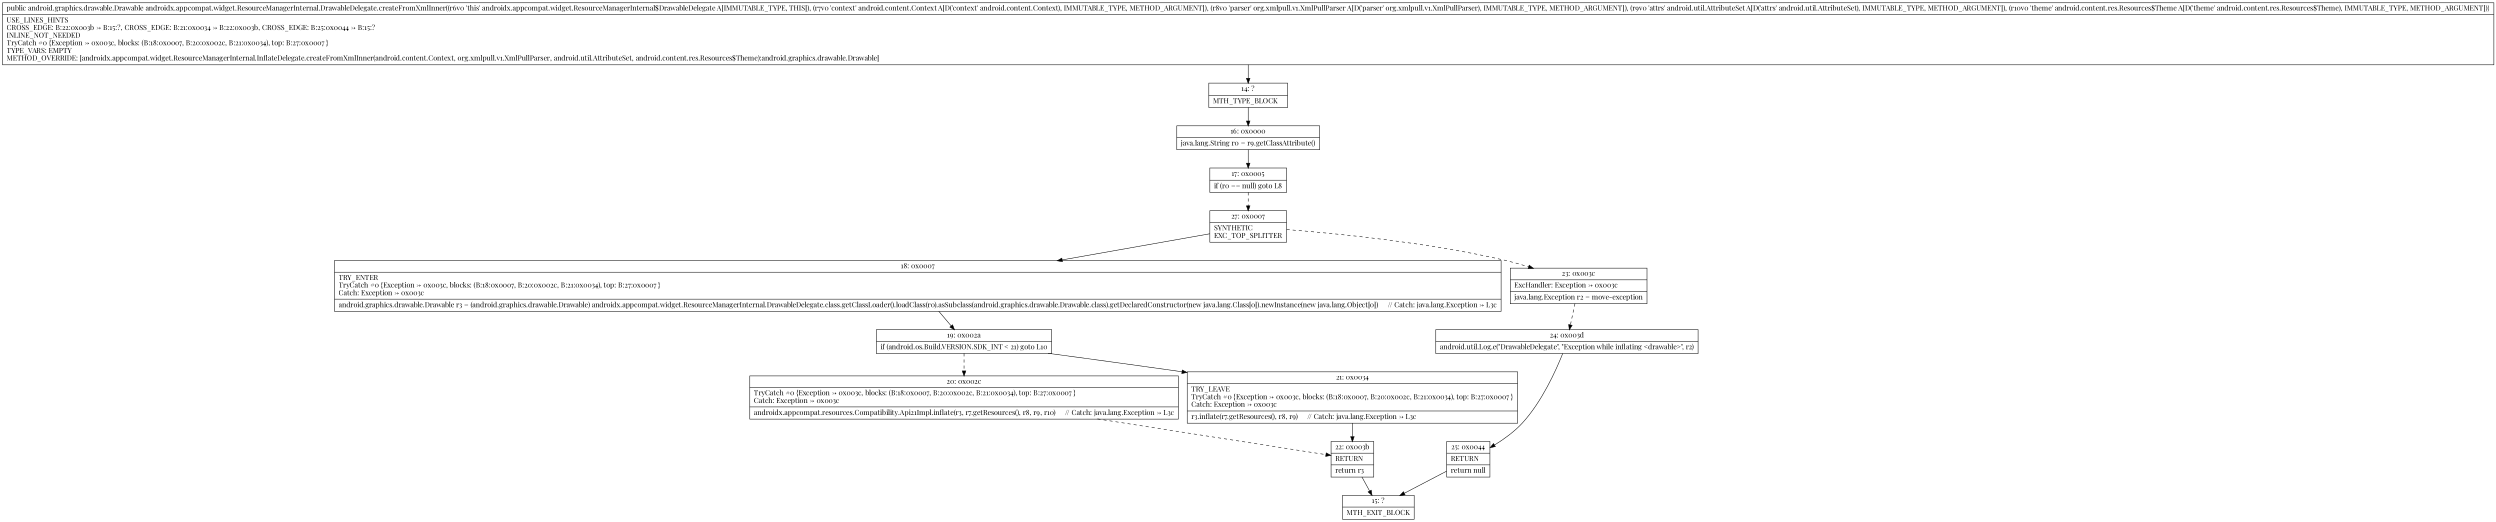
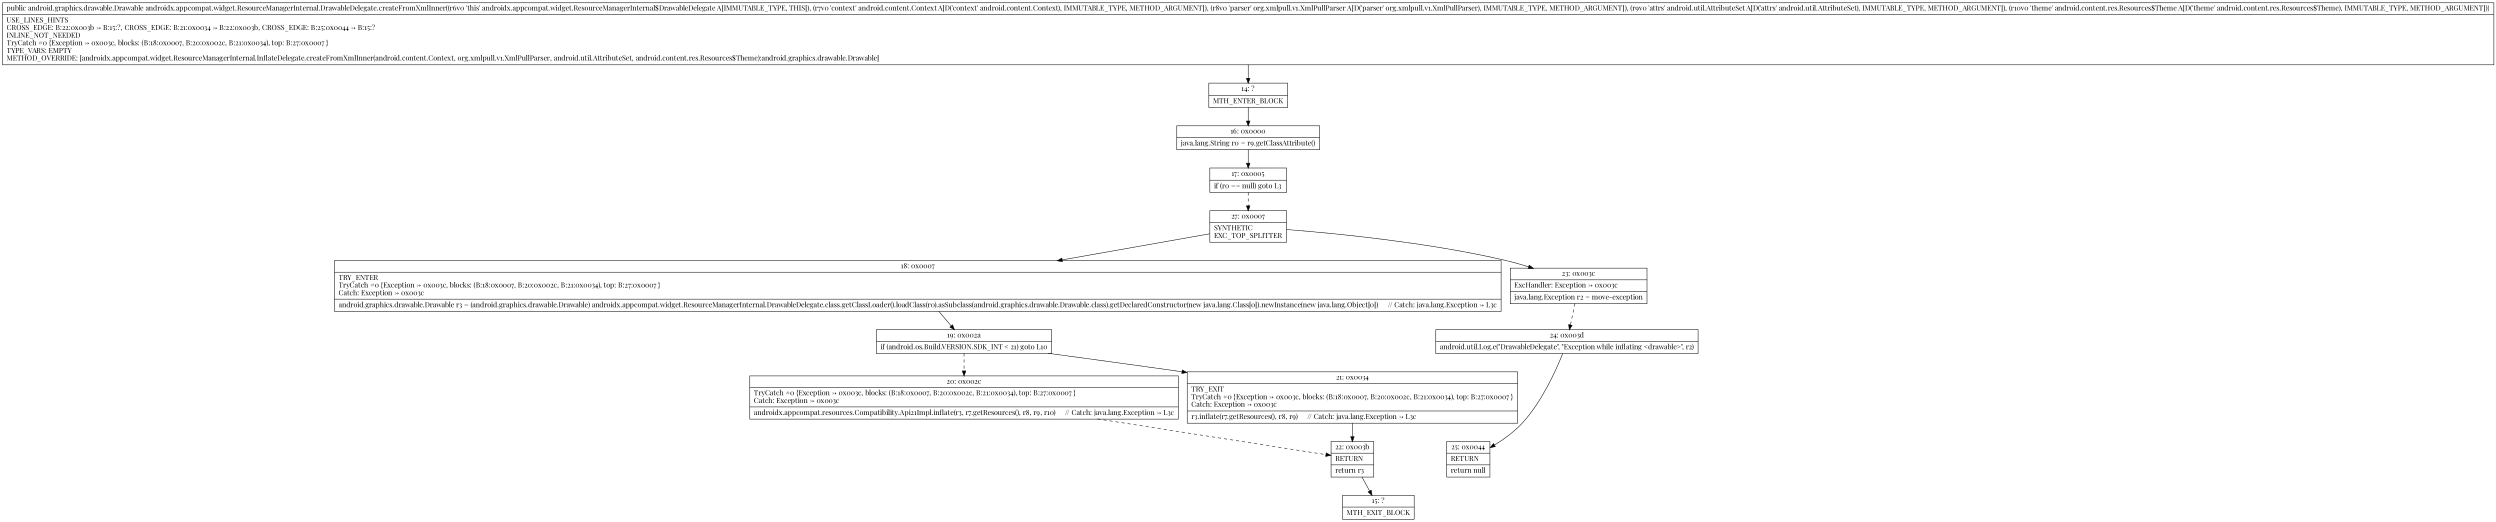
(1245, 101) -> (1248, 101)
(1248, 186) -> (1248, 186)
(1408, 243) -> (1408, 243)
(1211, 389) -> (1208, 389)
(1425, 482) -> none
